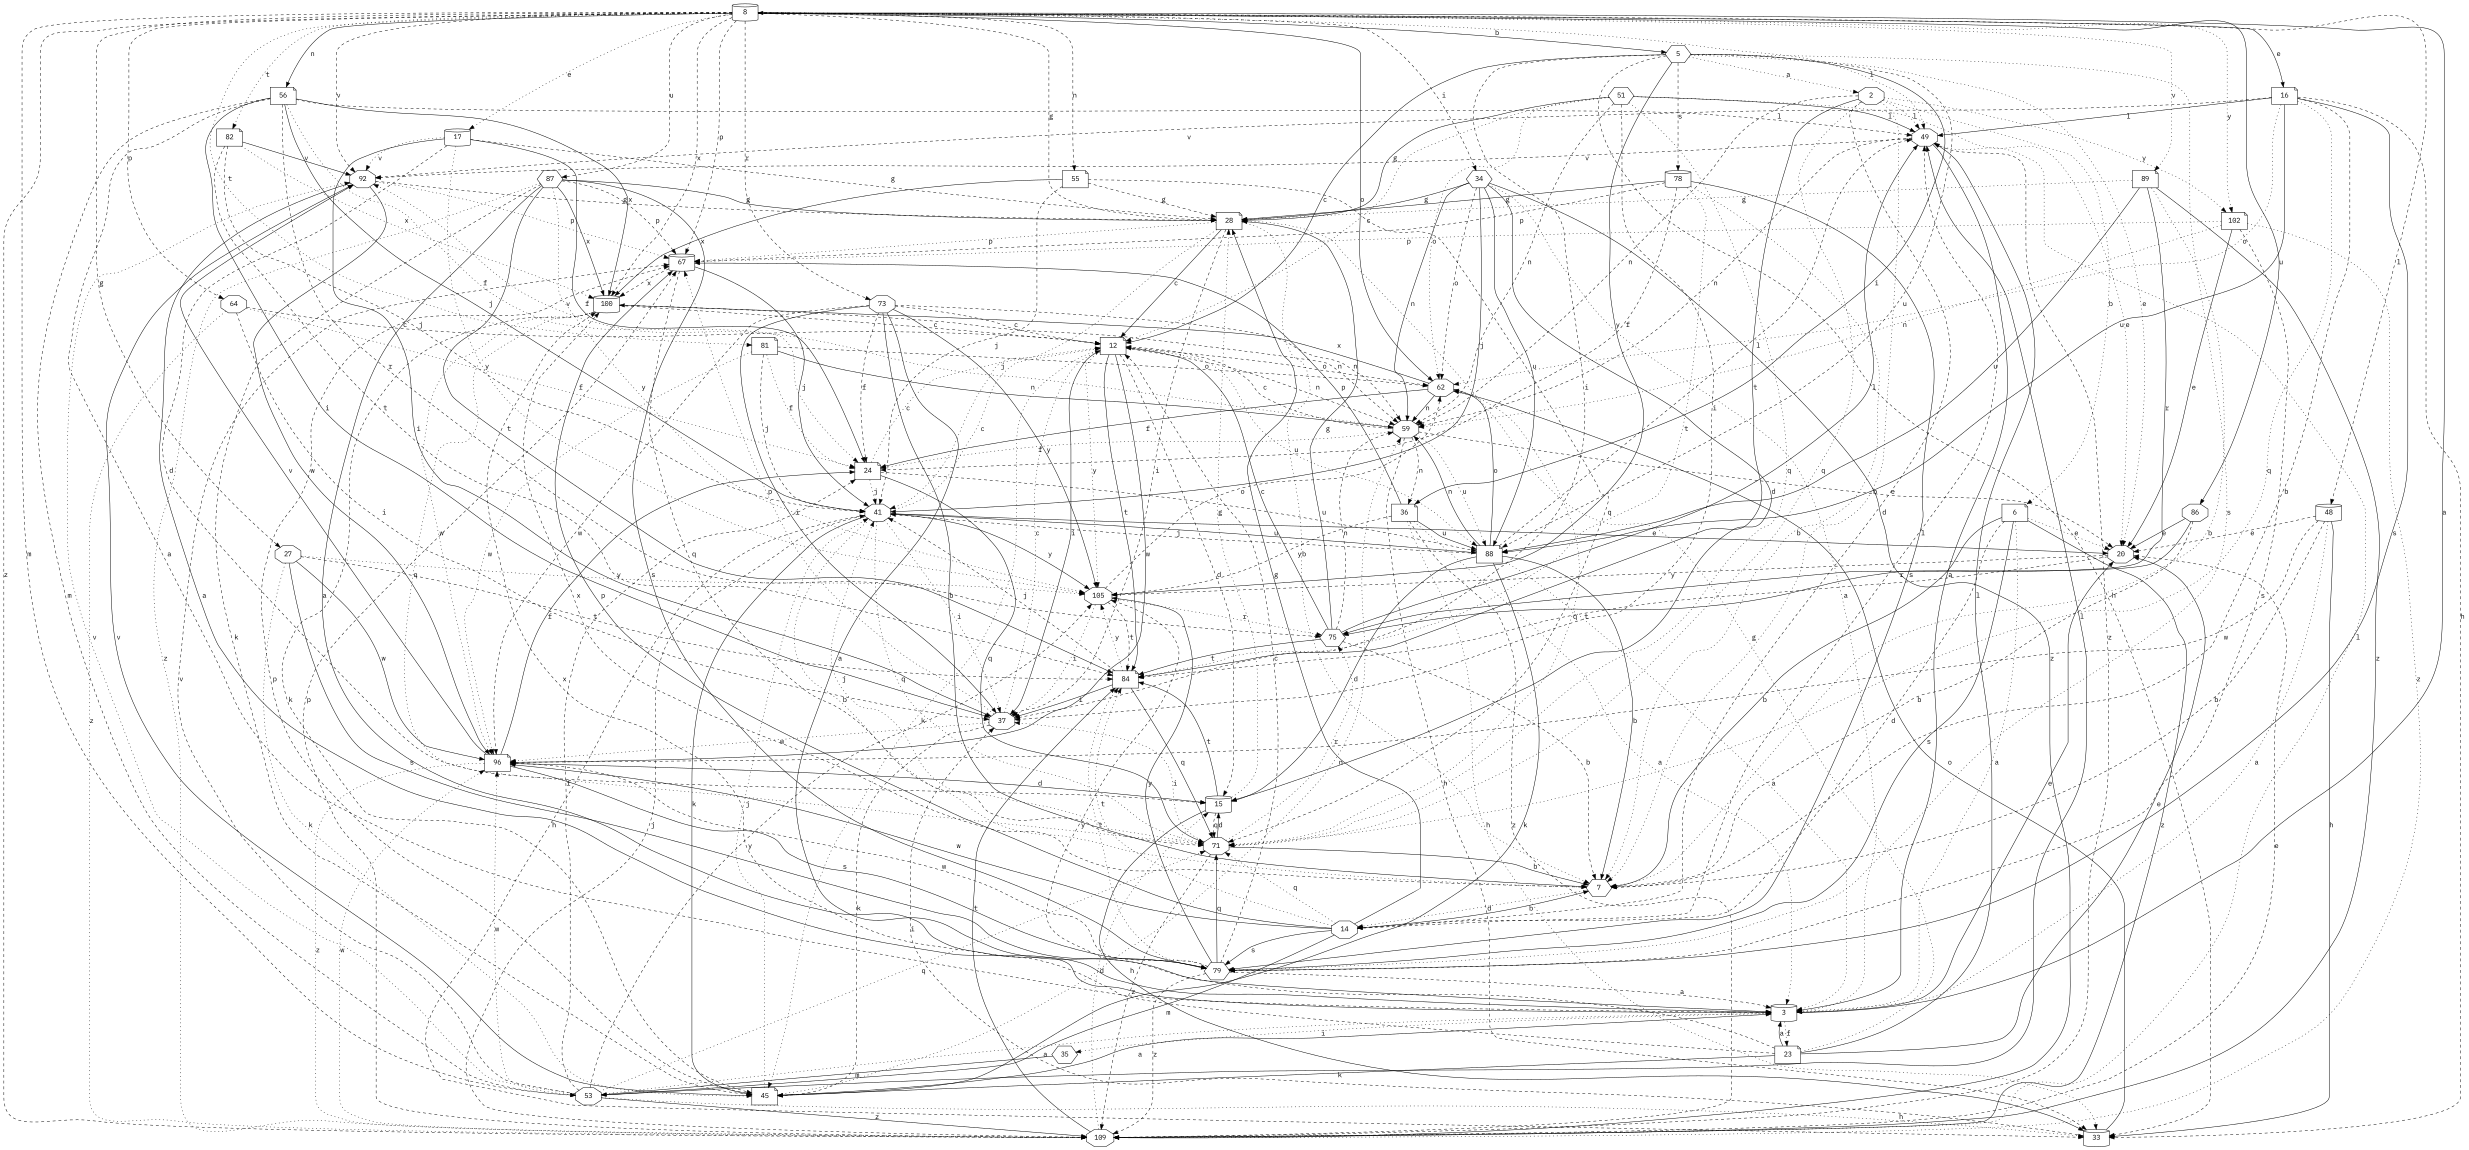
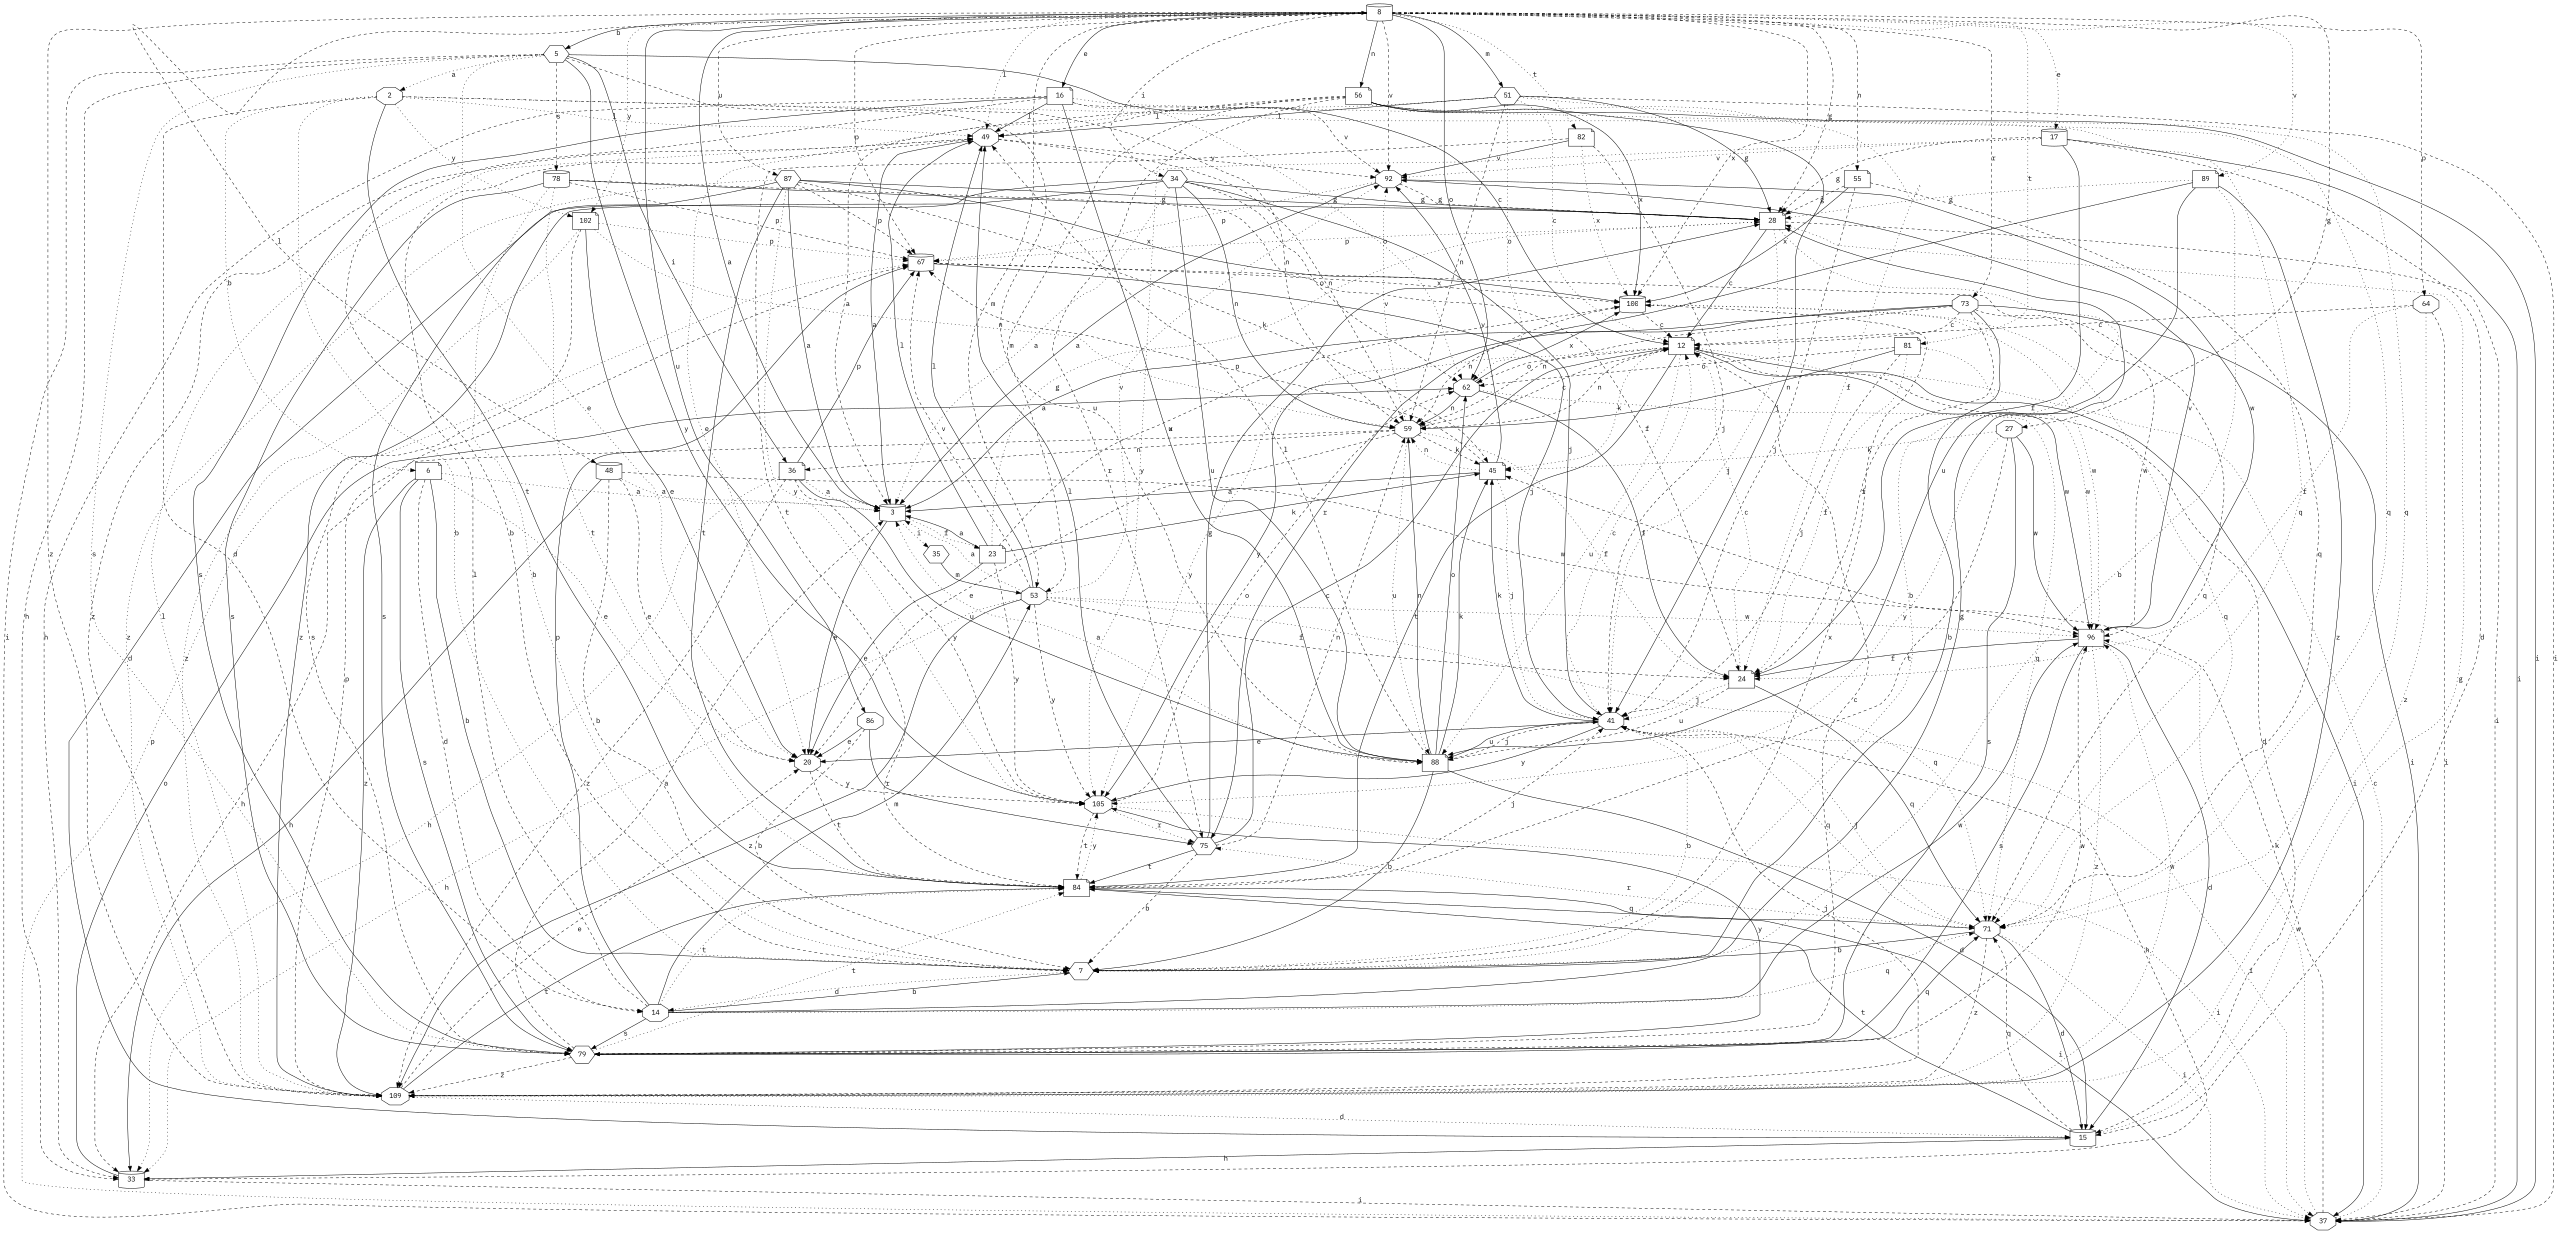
none -> (1456, 33)
(307, 733) -> (1447, 448)
